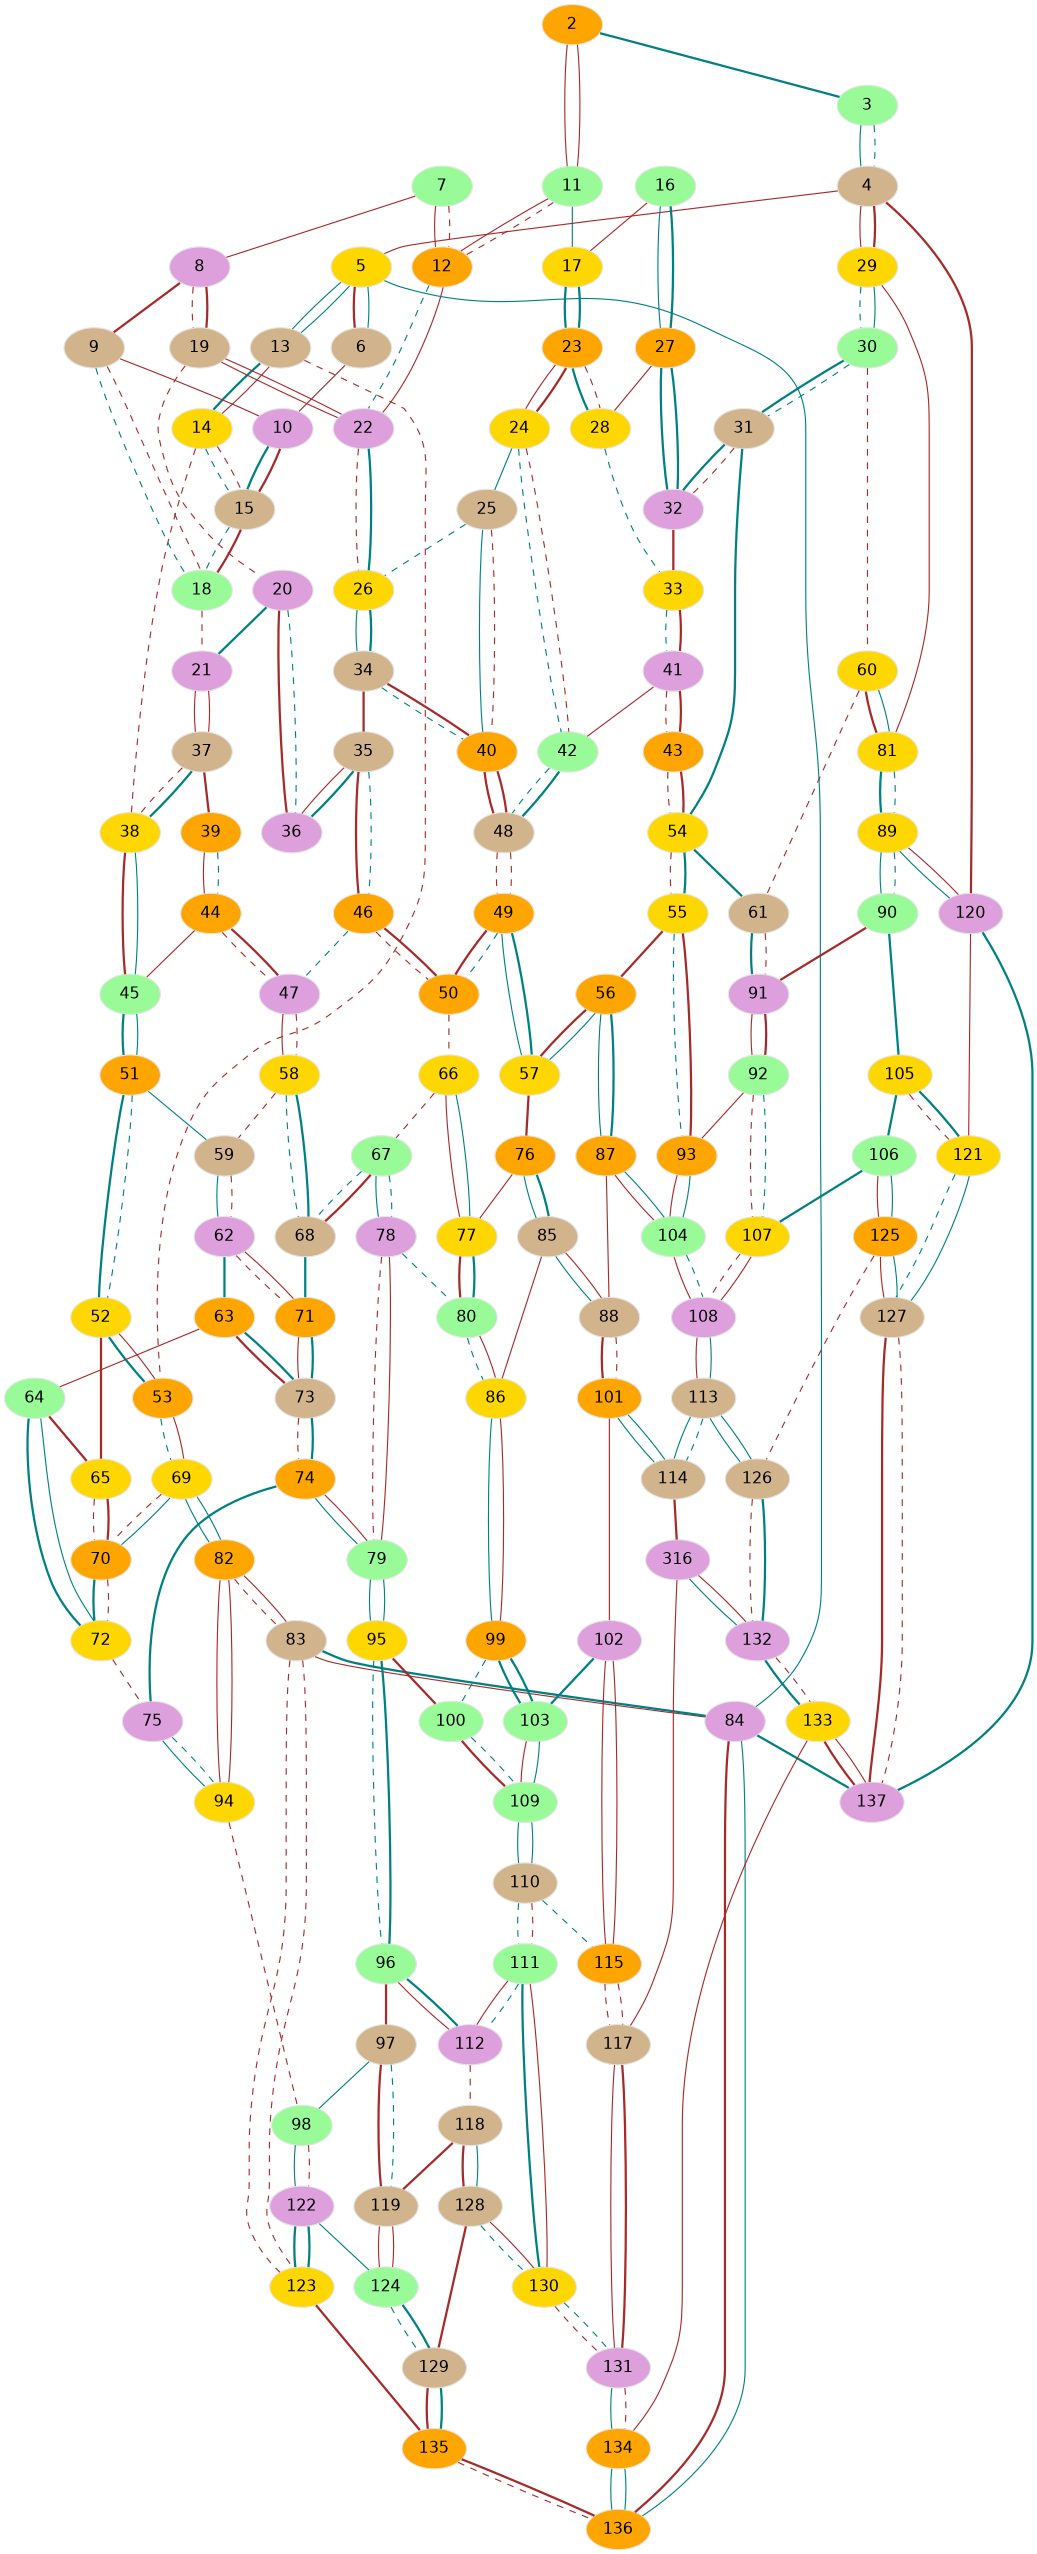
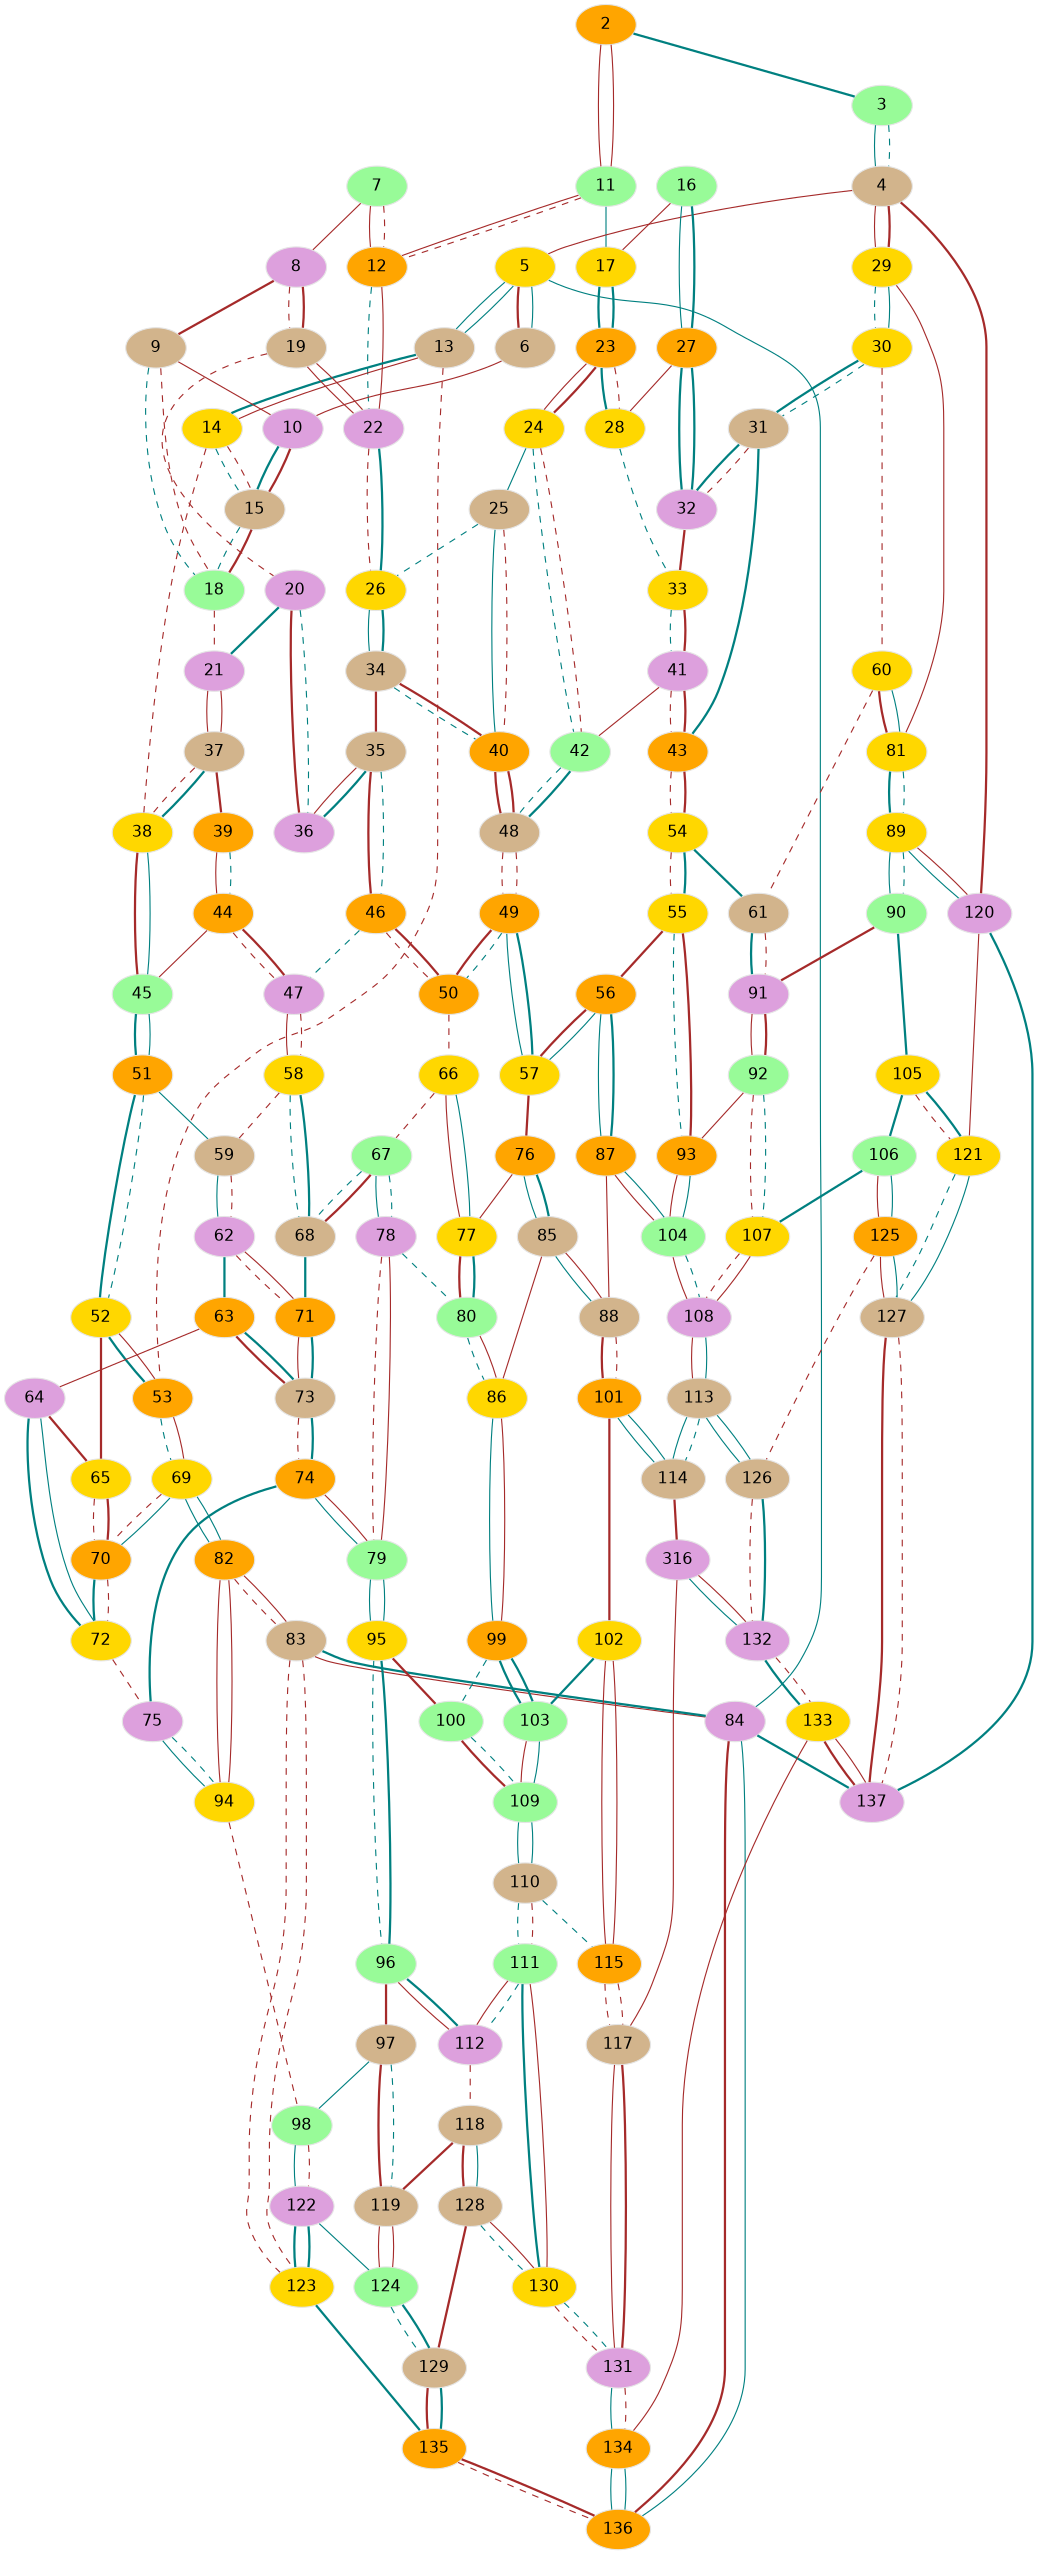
(867, 348) -> (882, 348)
(735, 636) -> (744, 596)
(35, 1398) -> (35, 1398)
(609, 1519) -> (609, 1519)
(609, 1641) -> (609, 1641)
(368, 2368) -> (368, 2368)
